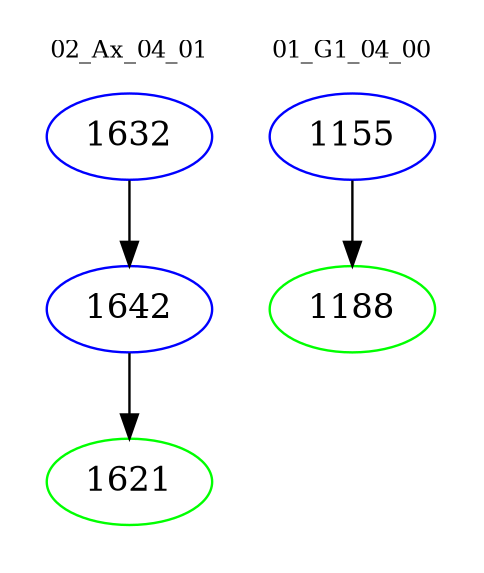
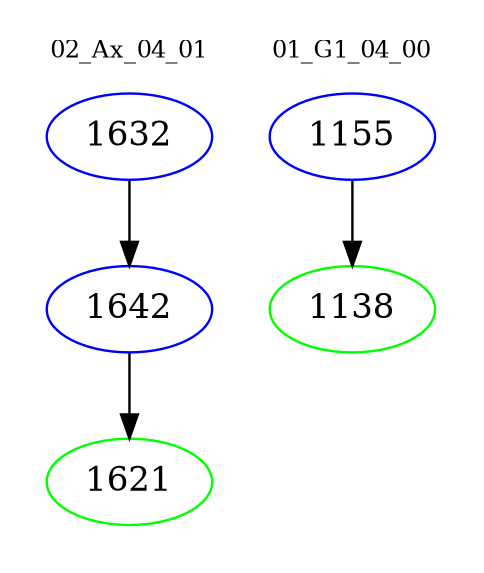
(352, 309) -> (352, 309)
